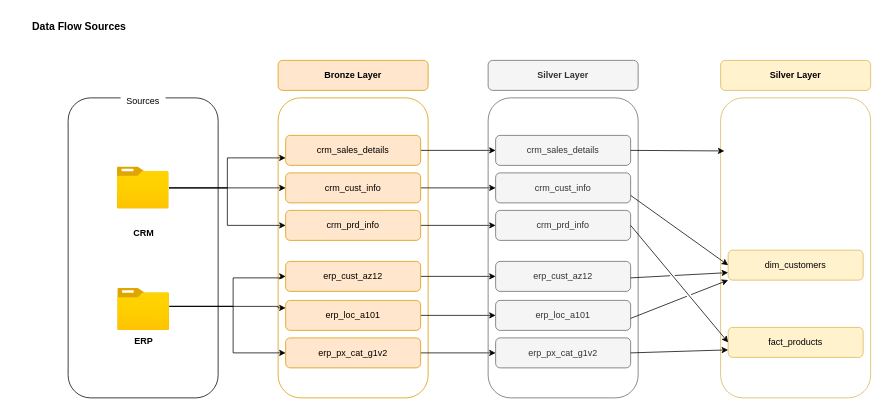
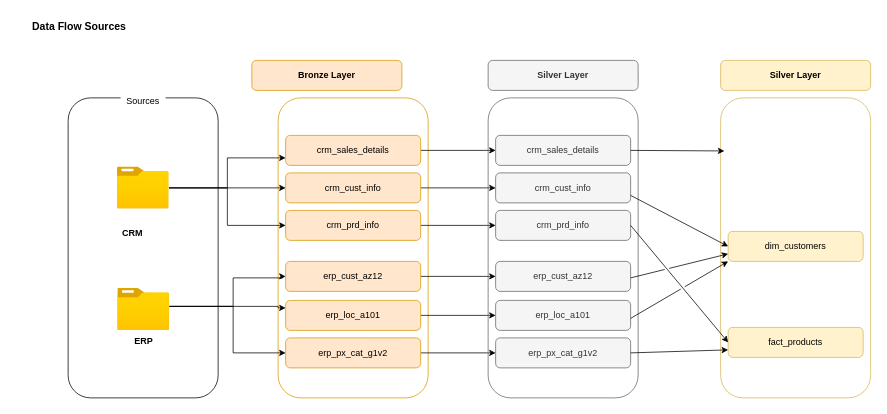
(353, 75) -> (327, 75)
(143, 234) -> (132, 234)
(795, 265) -> (795, 246)
